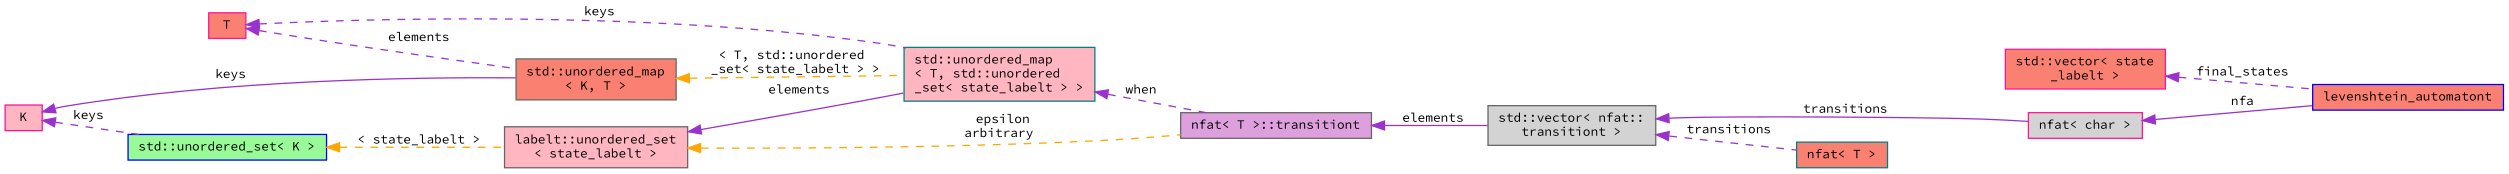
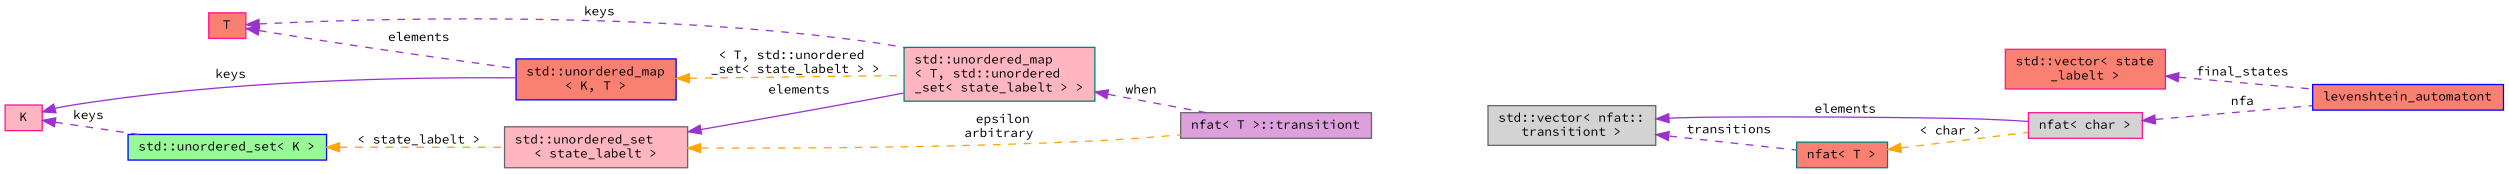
(596, 79) -> (596, 79)
(1842, 109) -> (1842, 109)
(2234, 113) -> (2234, 113)
(1436, 125) -> none
none -> (1965, 140)
(596, 147) -> (596, 147)
